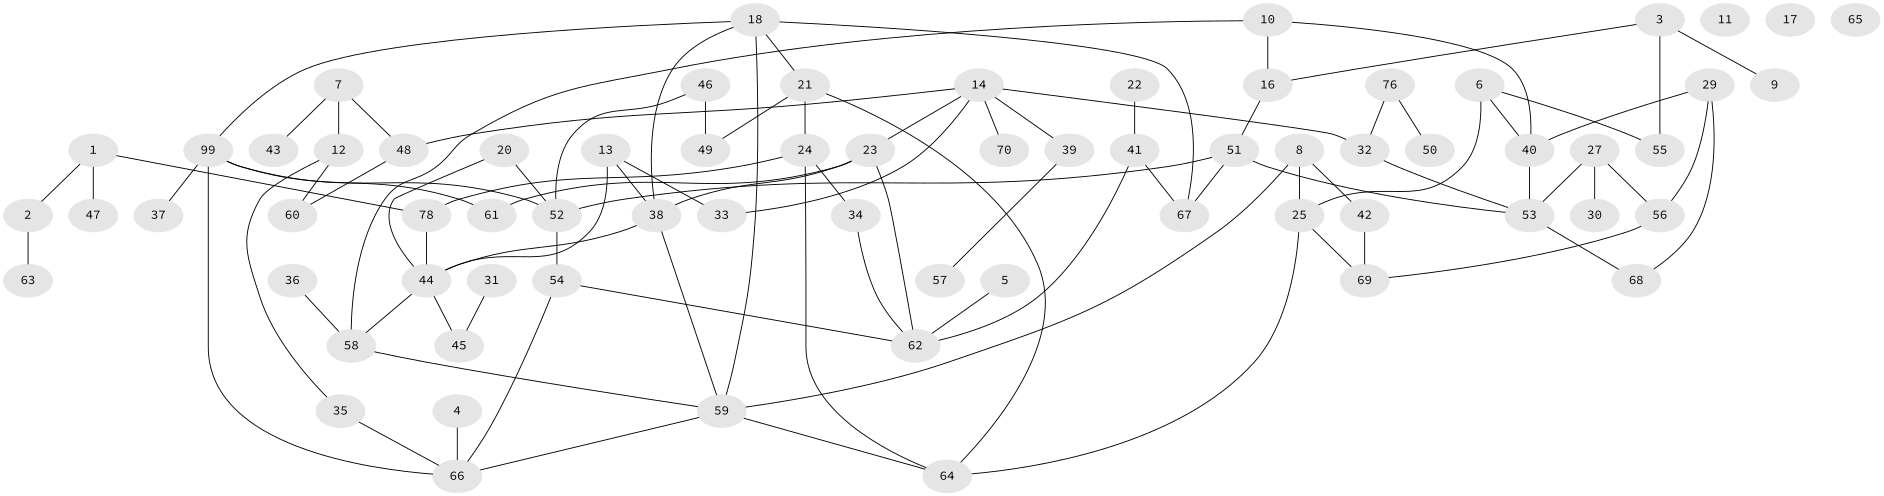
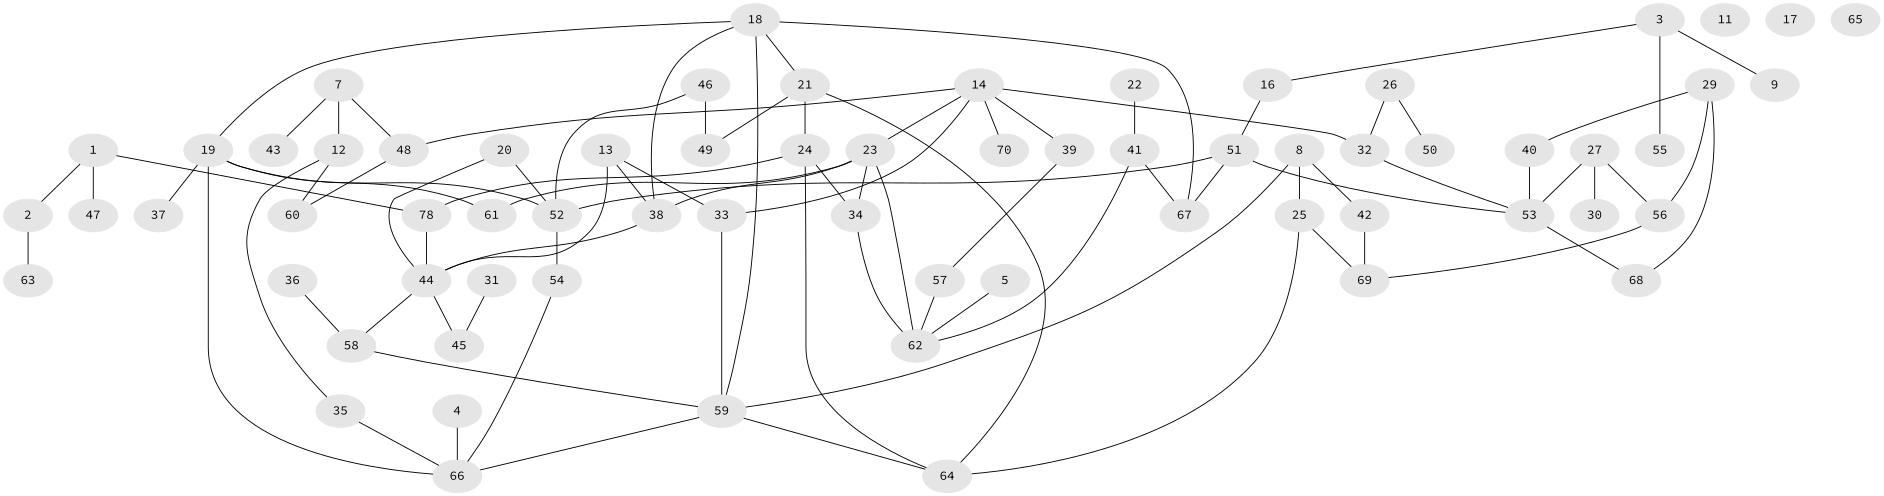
(1268, 20) -> none
(1390, 85) -> (1390, 85)
(1480, 85) -> none
(208, 150) -> (208, 150)
none -> (864, 177)
(689, 313) -> (722, 313)
(736, 313) -> (928, 313)
